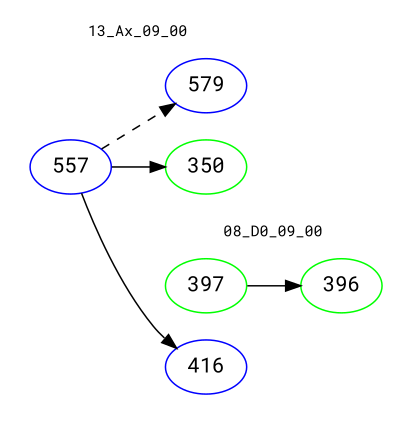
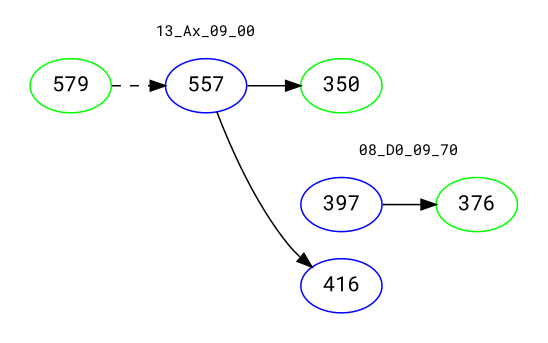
(206, 86) -> (71, 86)
(132, 130) -> (131, 86)
(274, 232) -> (409, 151)
(206, 286) -> (341, 205)
(341, 286) -> (477, 205)
